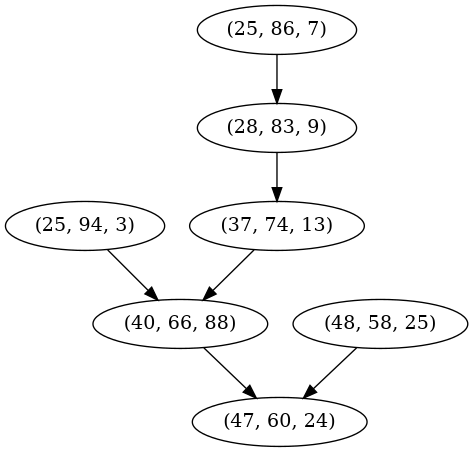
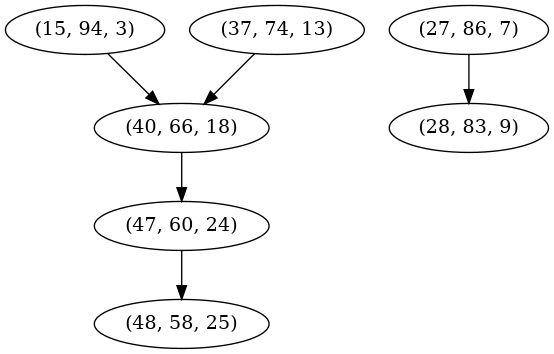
(277, 30) -> (469, 30)
(277, 170) -> none
(85, 226) -> (85, 30)
(180, 324) -> (182, 128)
(335, 368) -> (182, 268)
